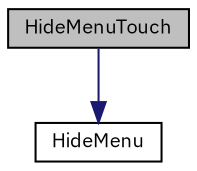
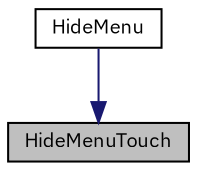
(99, 75) -> (99, 75)
